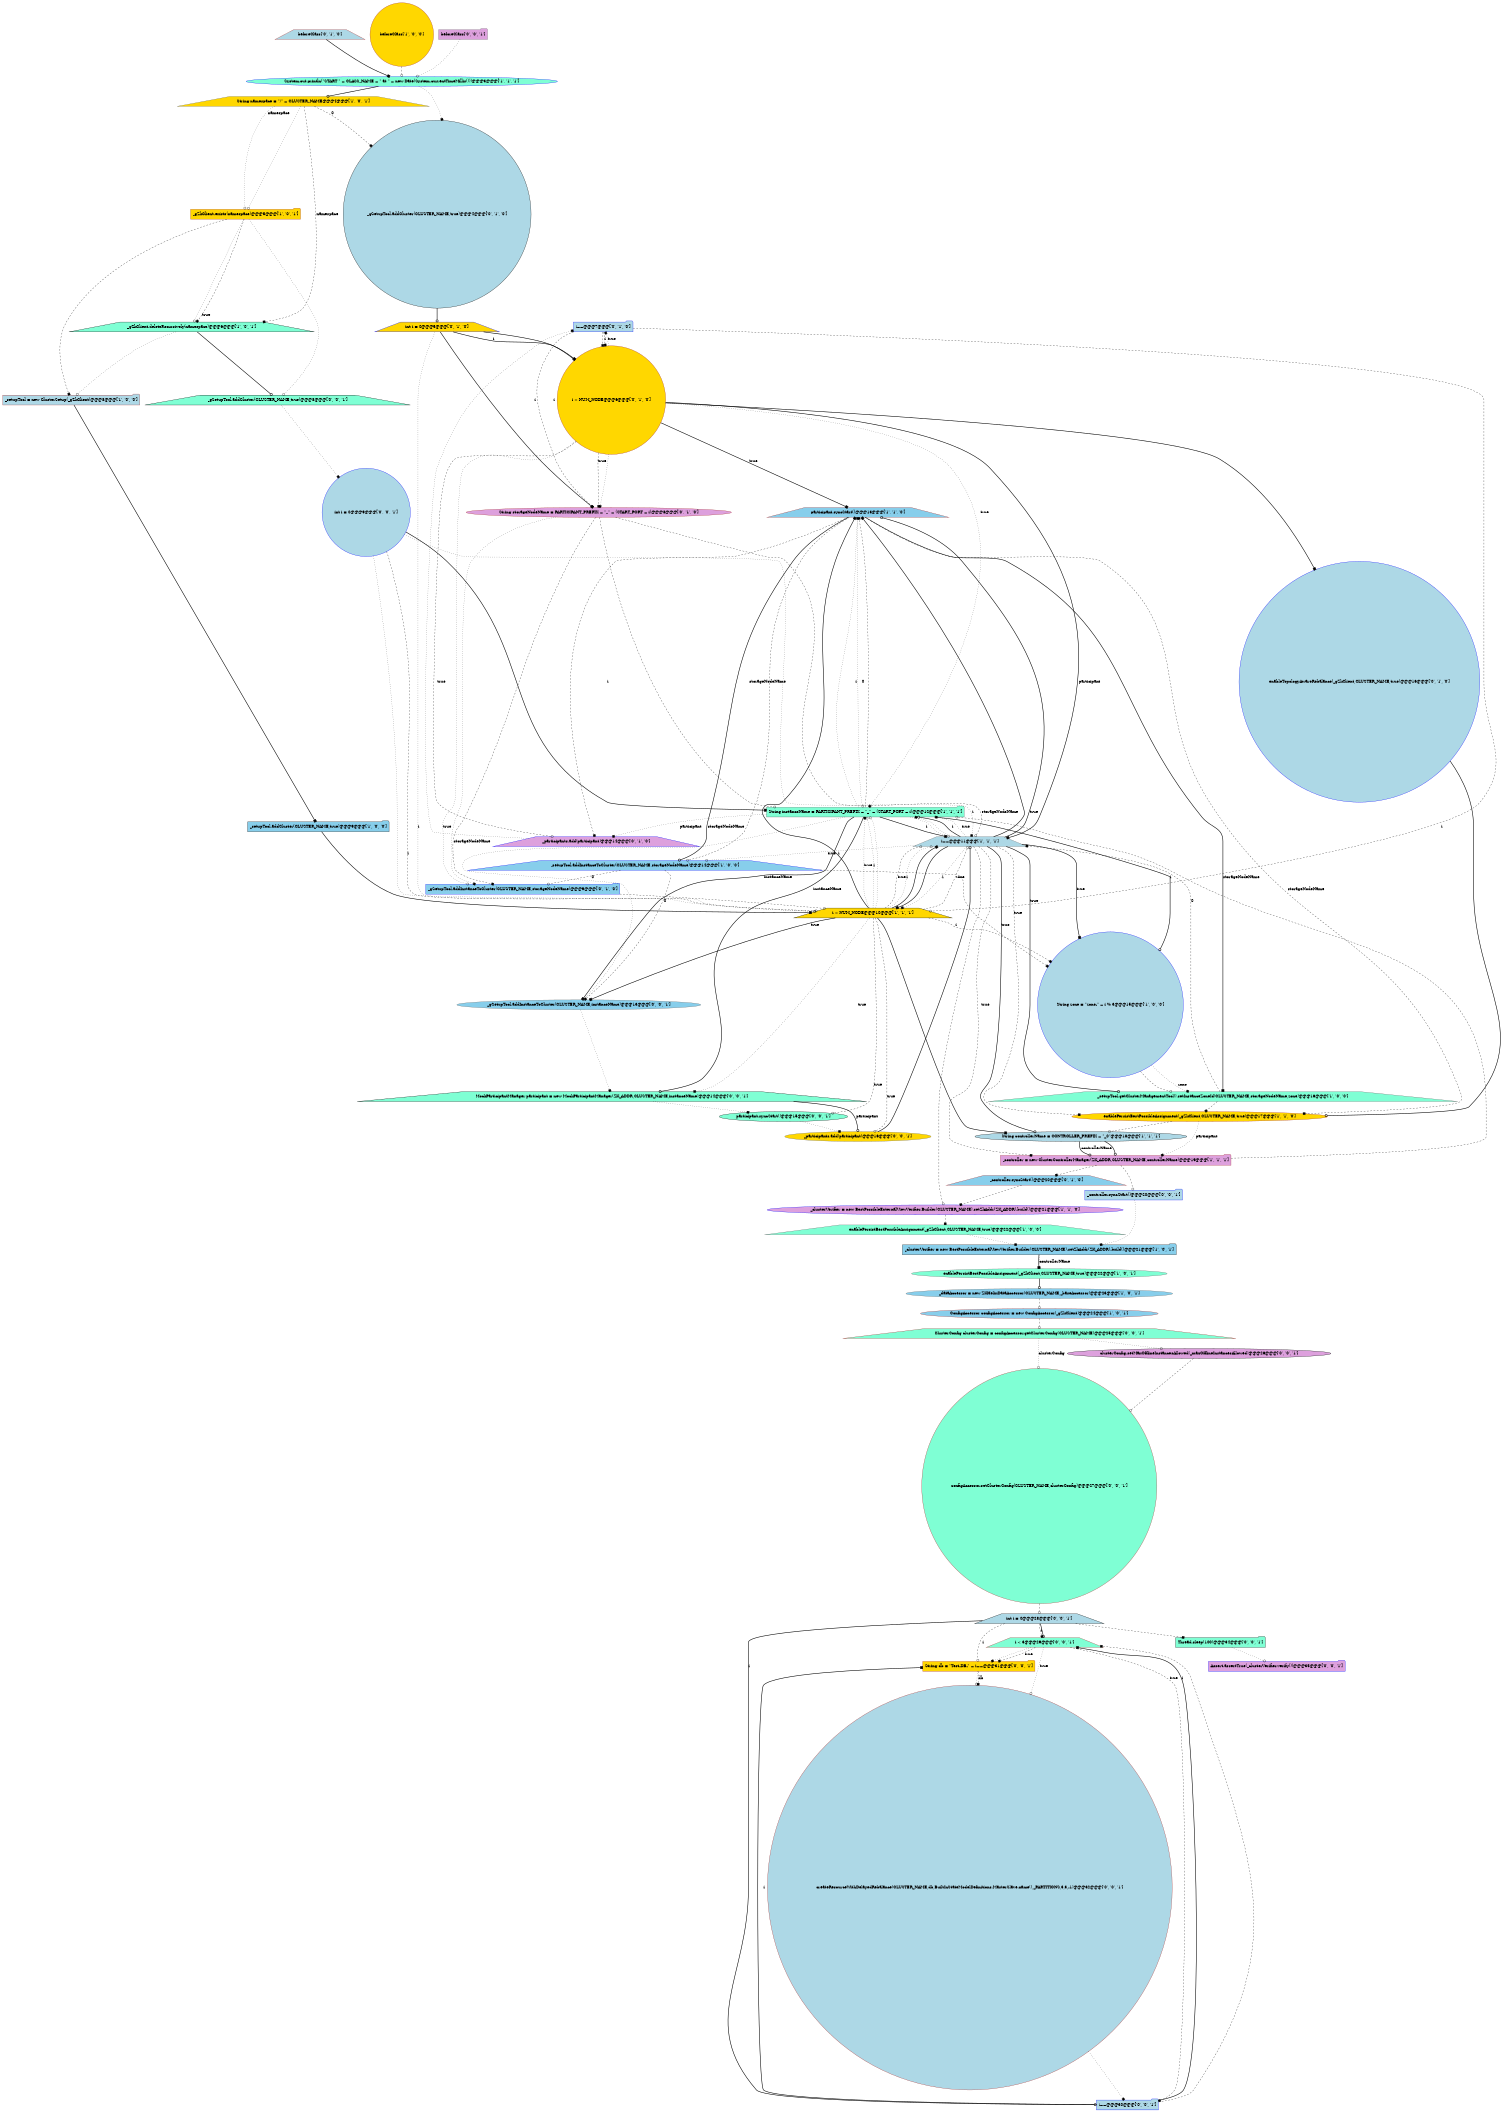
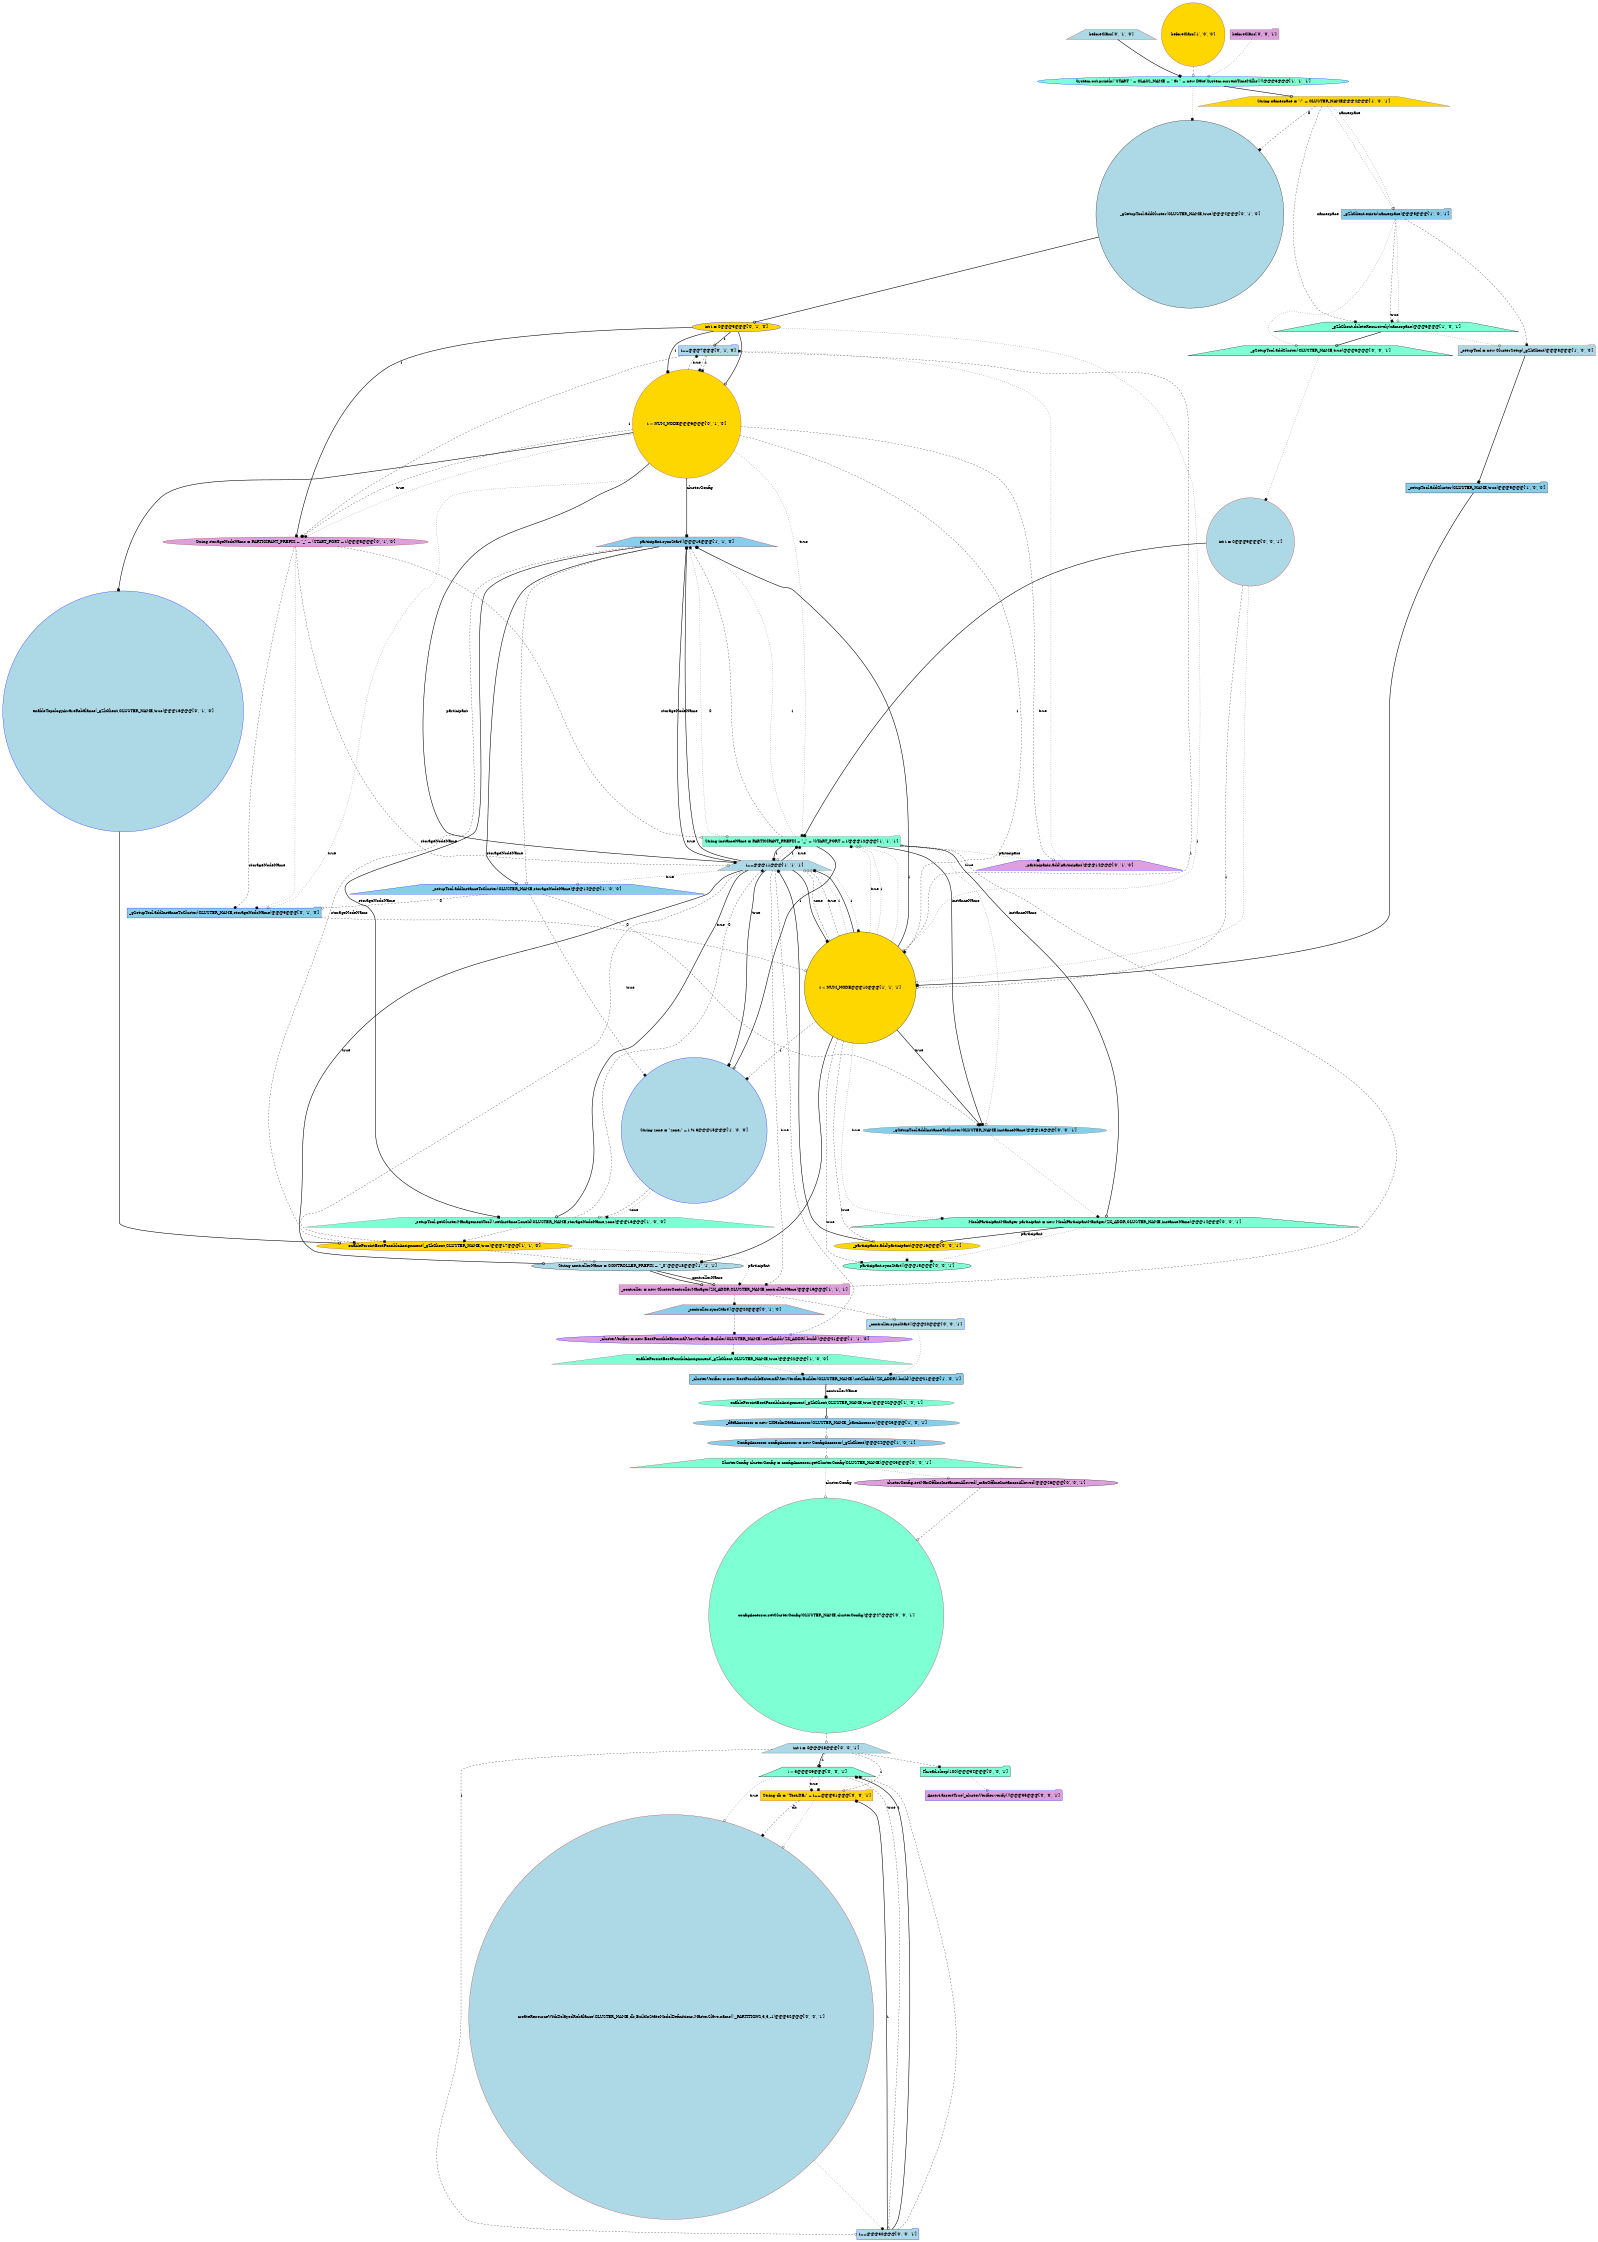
(246, 214) -> (1396, 214)
(437, 327) -> (736, 327)
none -> (723, 338)
(608, 340) -> (691, 363)
(754, 461) -> (700, 488)
(366, 512) -> (1250, 542)
(602, 580) -> none
(785, 597) -> none
none -> (1014, 652)
(873, 913) -> (860, 988)
(941, 996) -> (799, 1078)
(876, 1029) -> (826, 1162)
(819, 1126) -> (907, 1255)
(1039, 1619) -> (826, 1748)
(1045, 1642) -> (817, 1772)
(1184, 1840) -> (899, 1990)
(746, 1922) -> (459, 2039)
